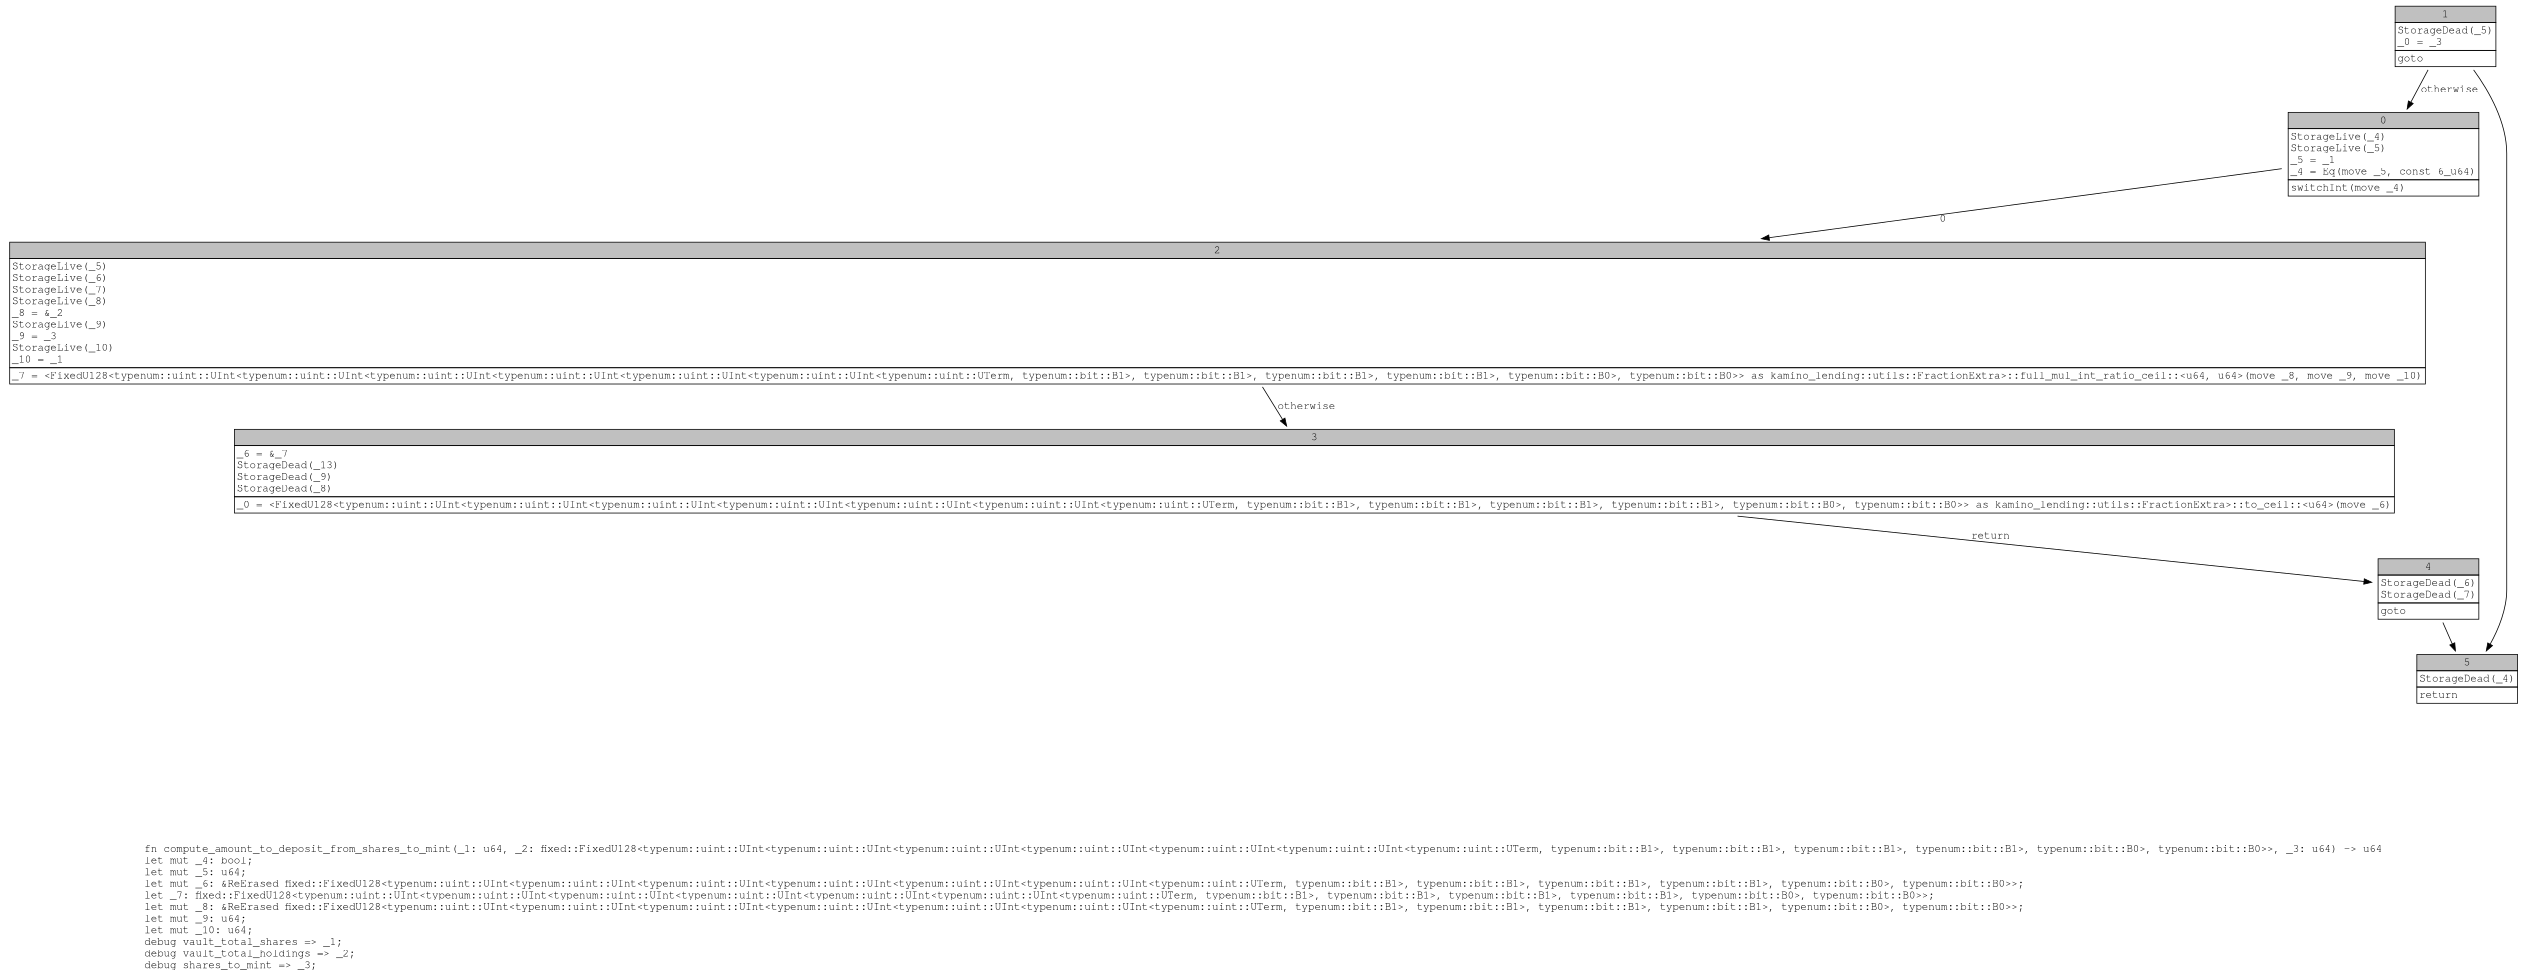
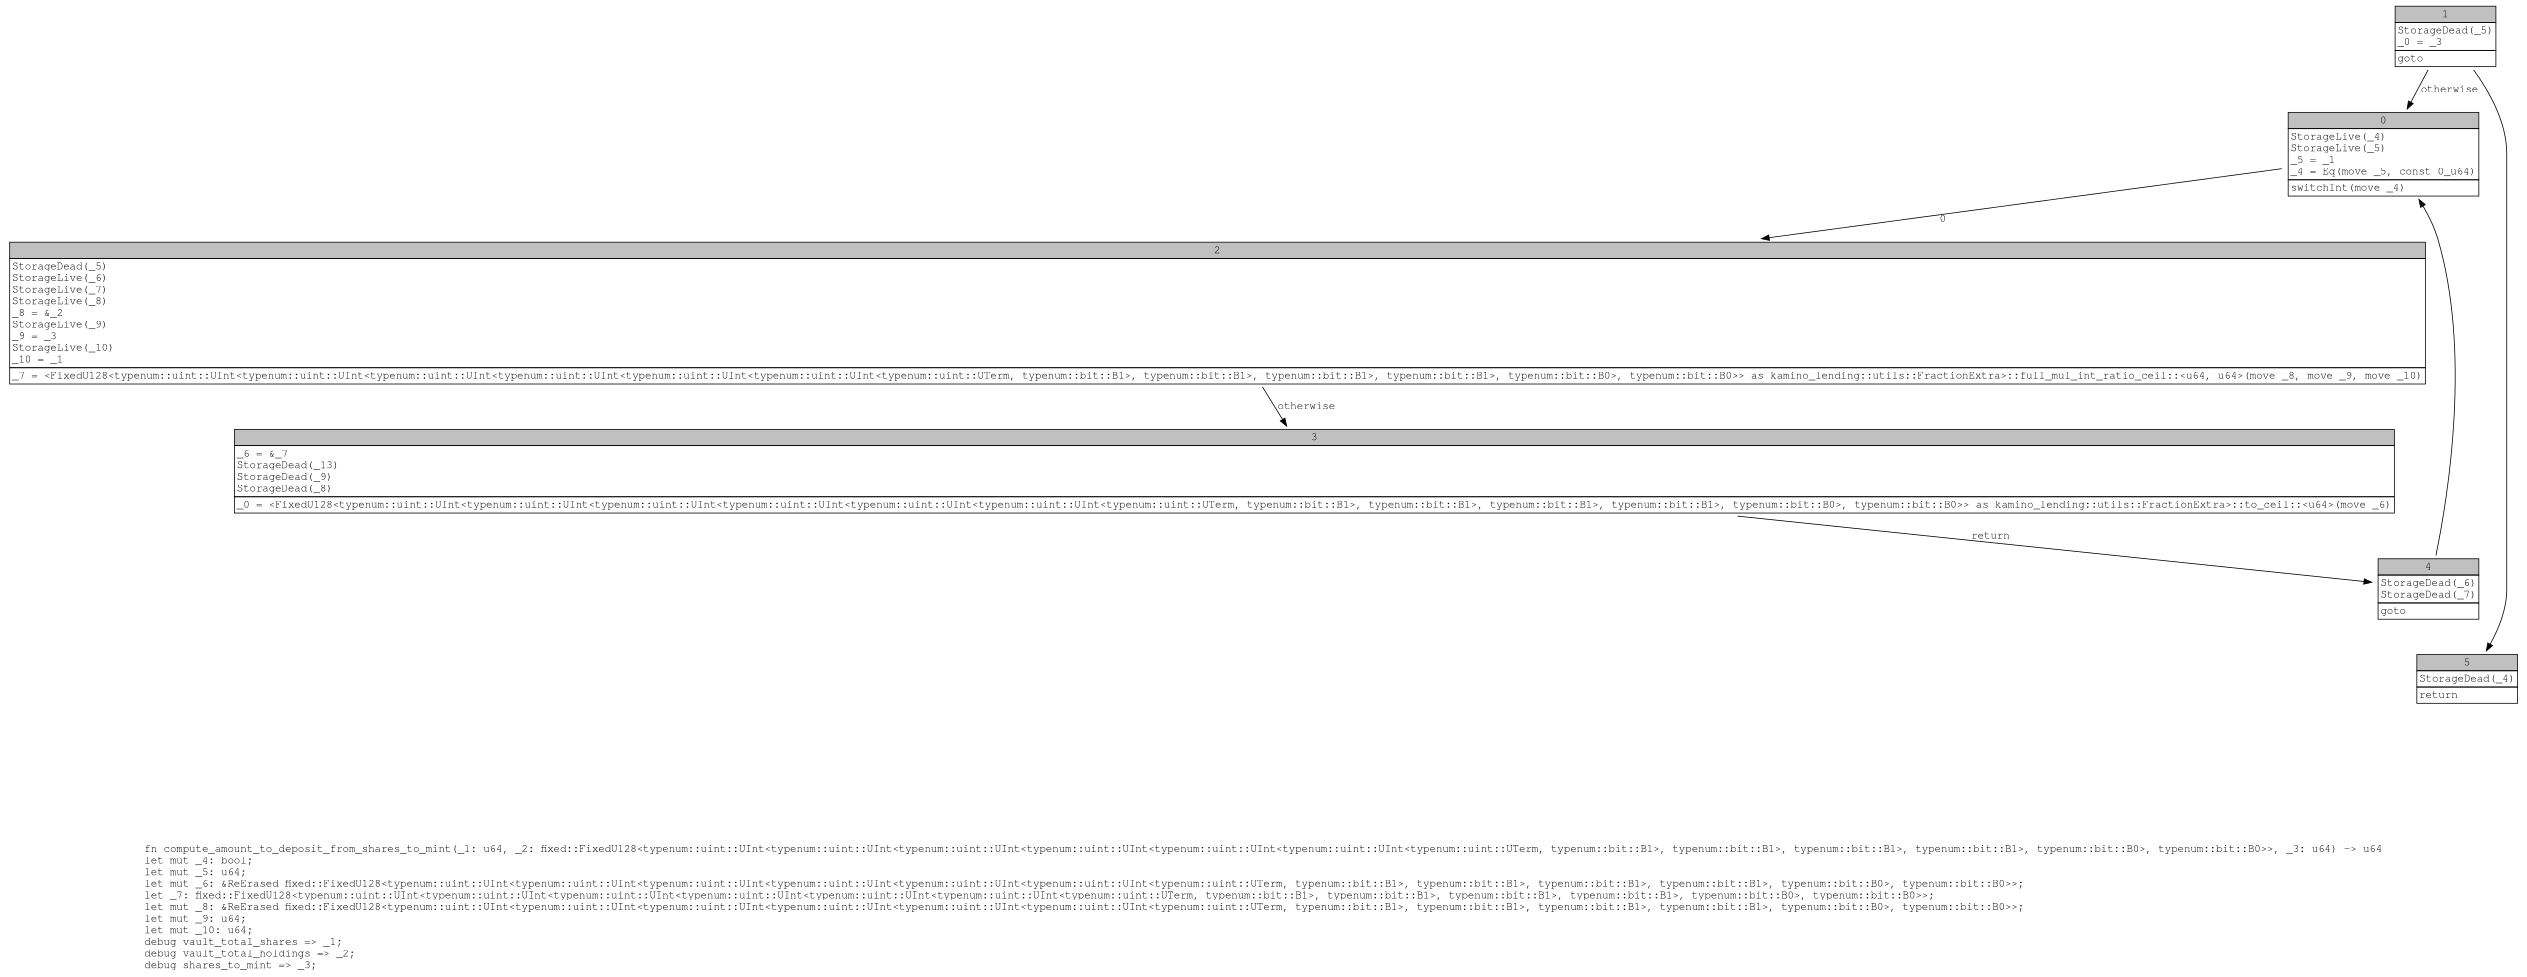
(2384, 171) -> (2384, 171)
(60, 266) -> (60, 266)
(2448, 633) -> (2455, 379)
